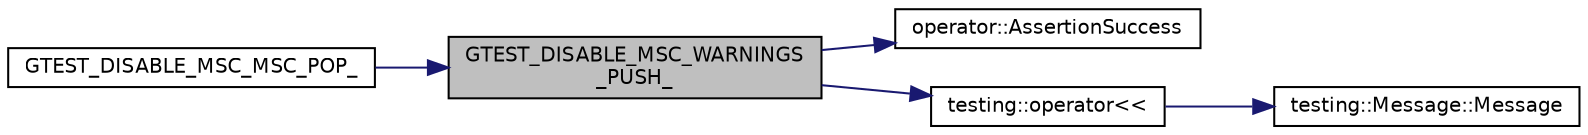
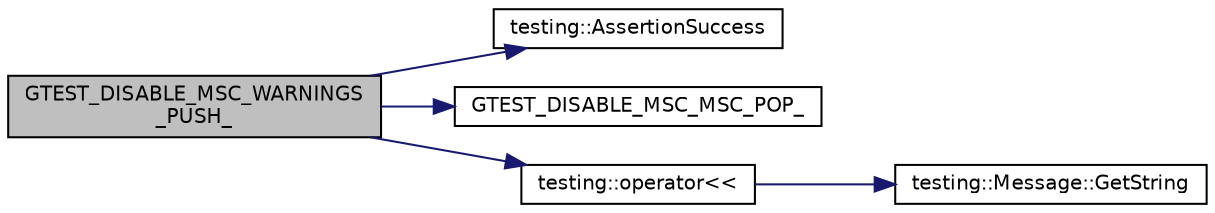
(1048, 29) -> (638, 29)
(401, 68) -> (407, 107)
(1427, 107) -> (1051, 184)
